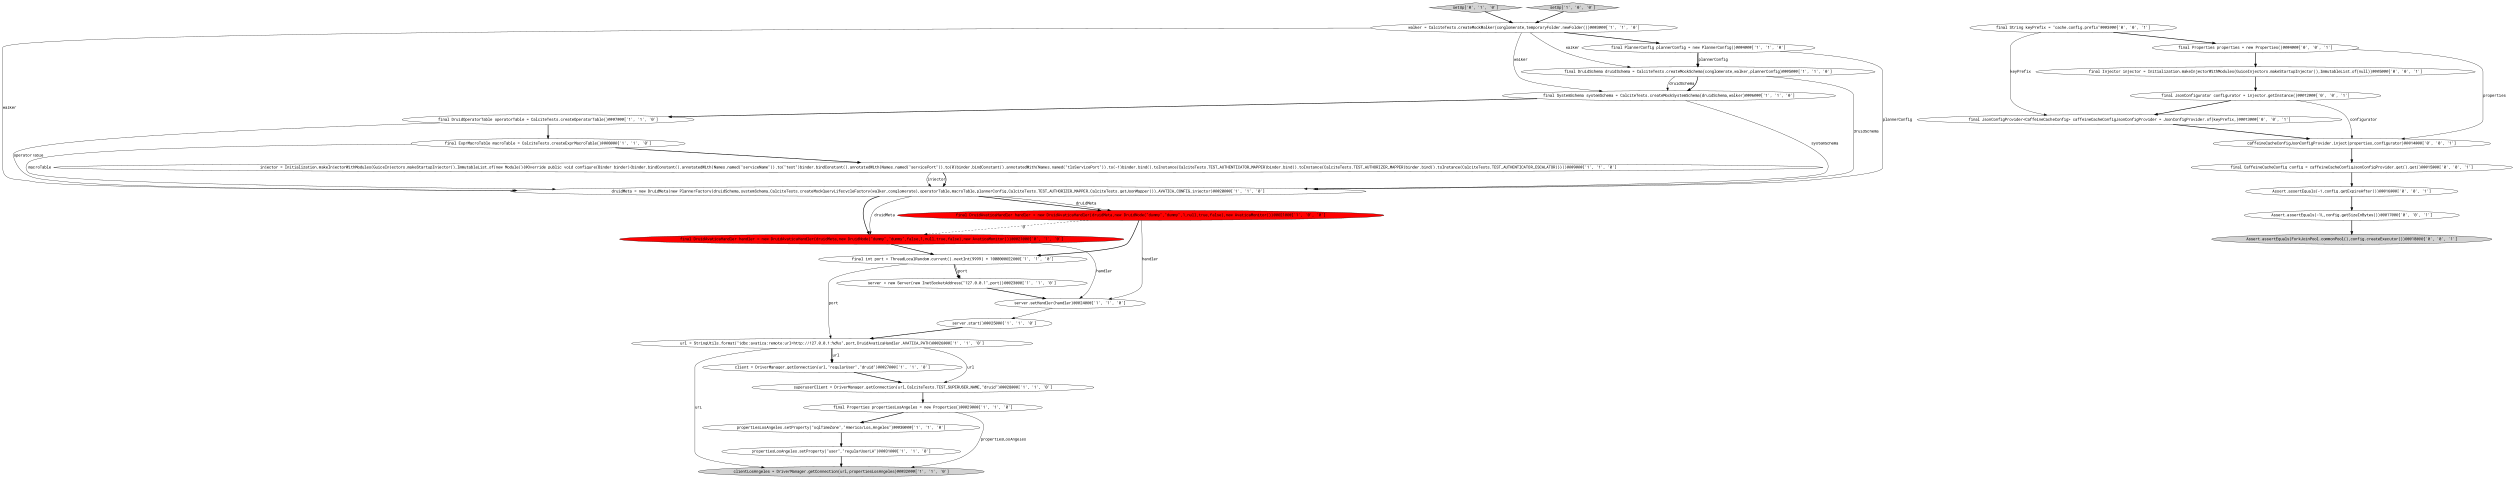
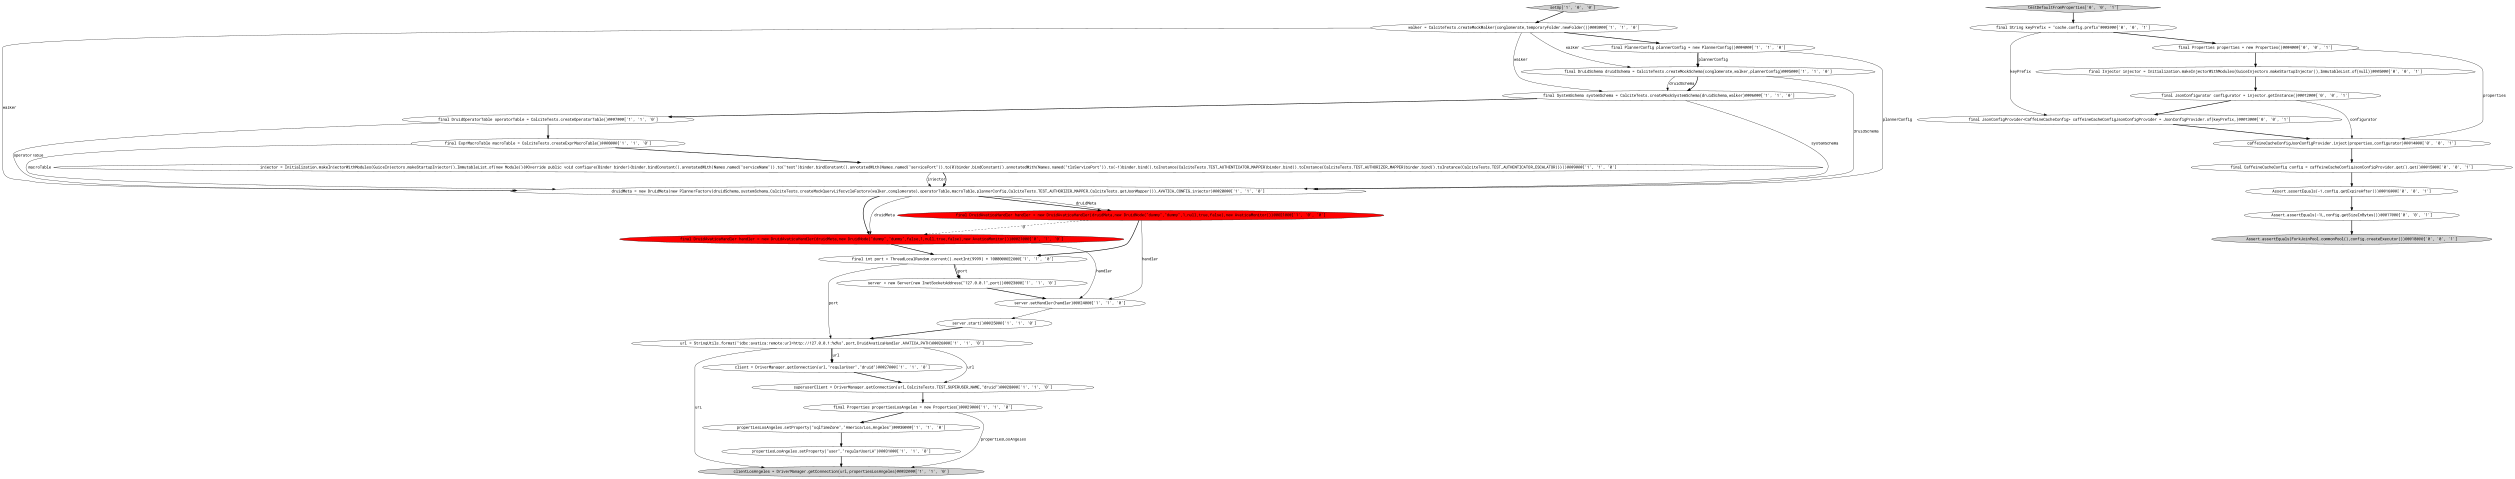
(1476, 8) -> none
none -> (2073, 8)
